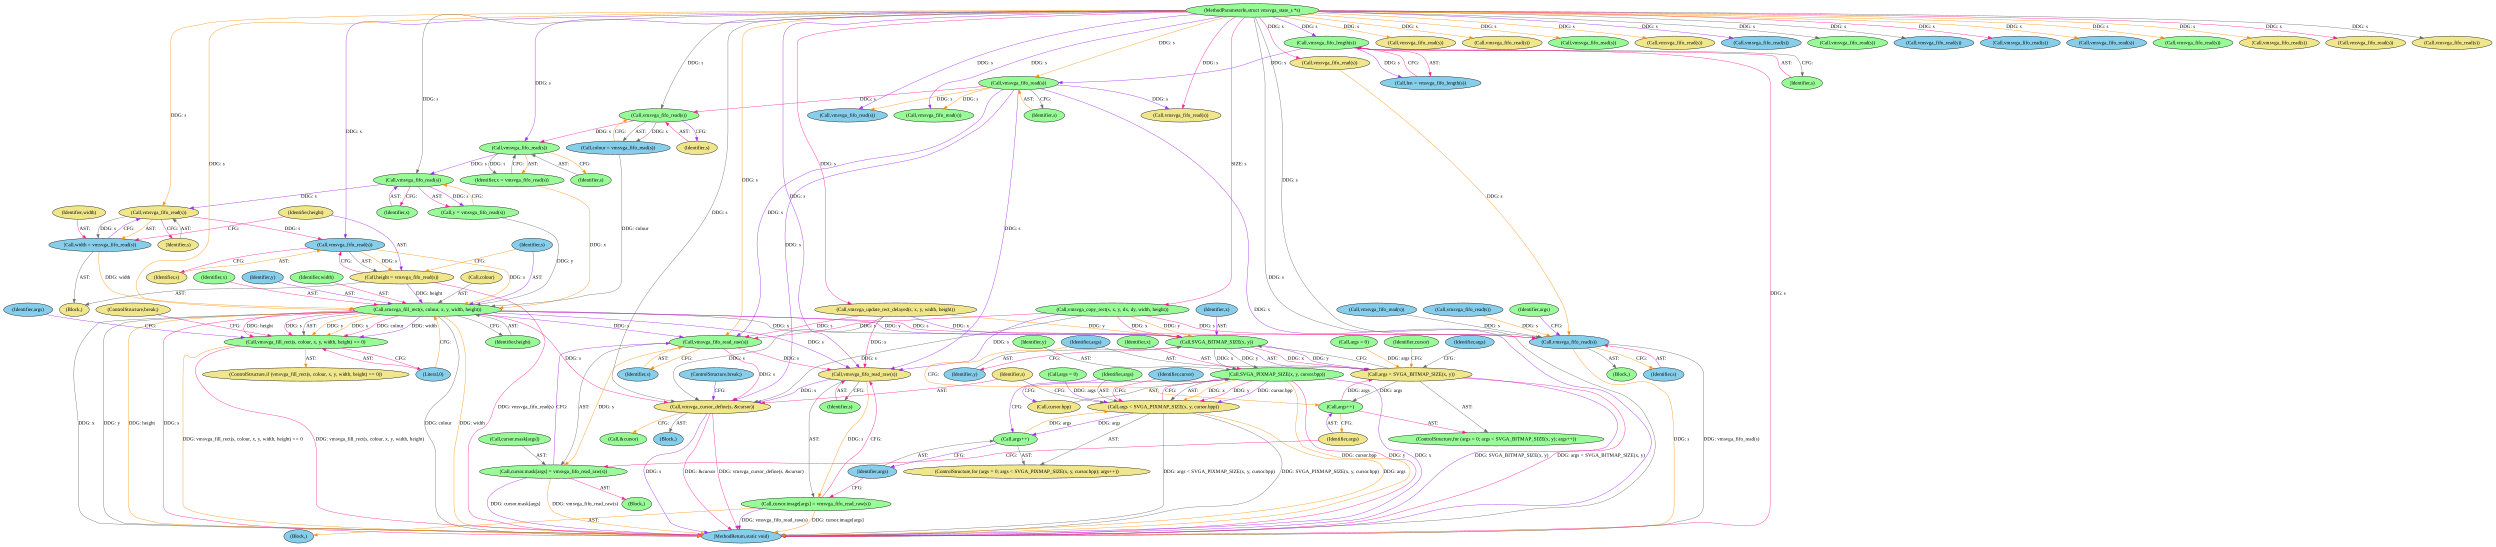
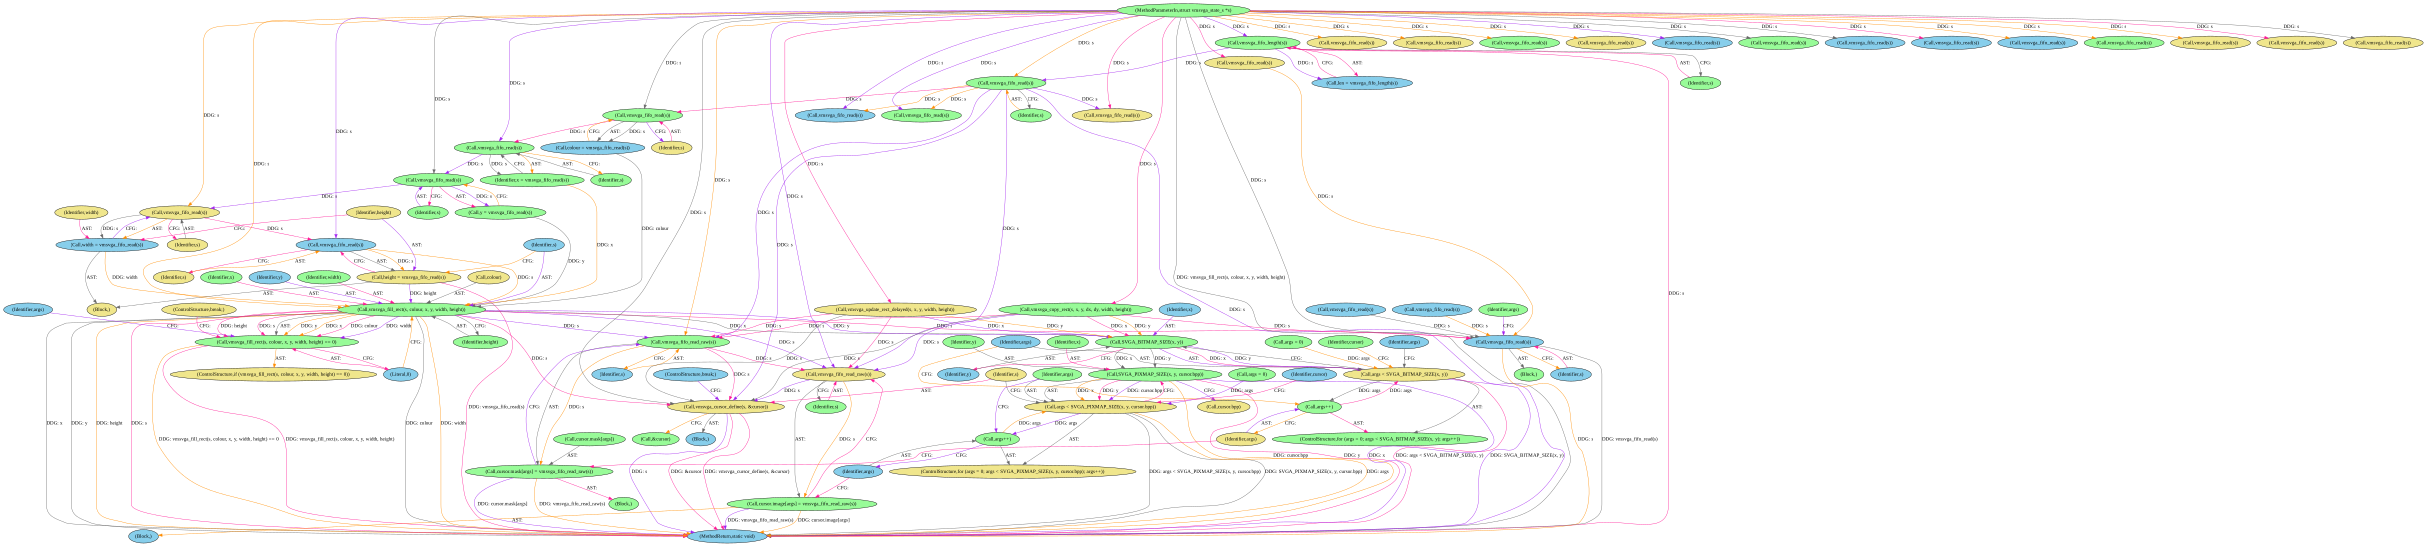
(1239, 164) -> (1148, 164)
(1276, 277) -> (1231, 277)
(1157, 387) -> none
